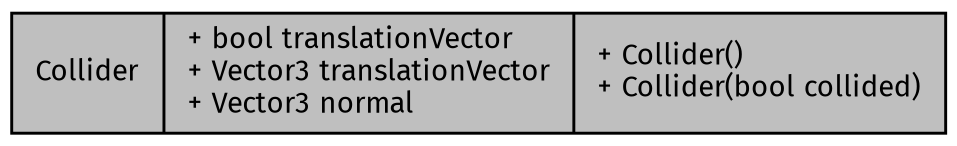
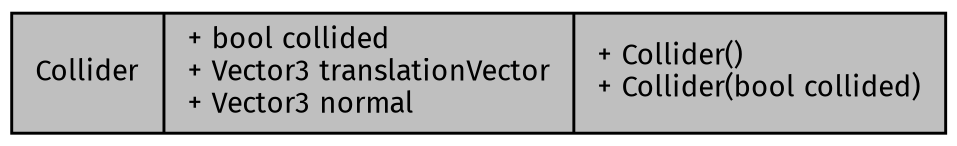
(351, 40) -> (290, 40)
